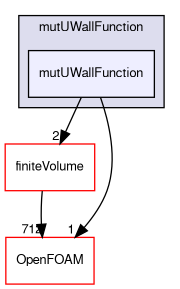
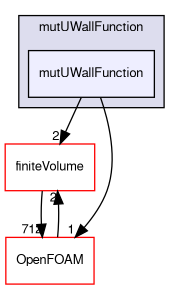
none -> (59, 221)
